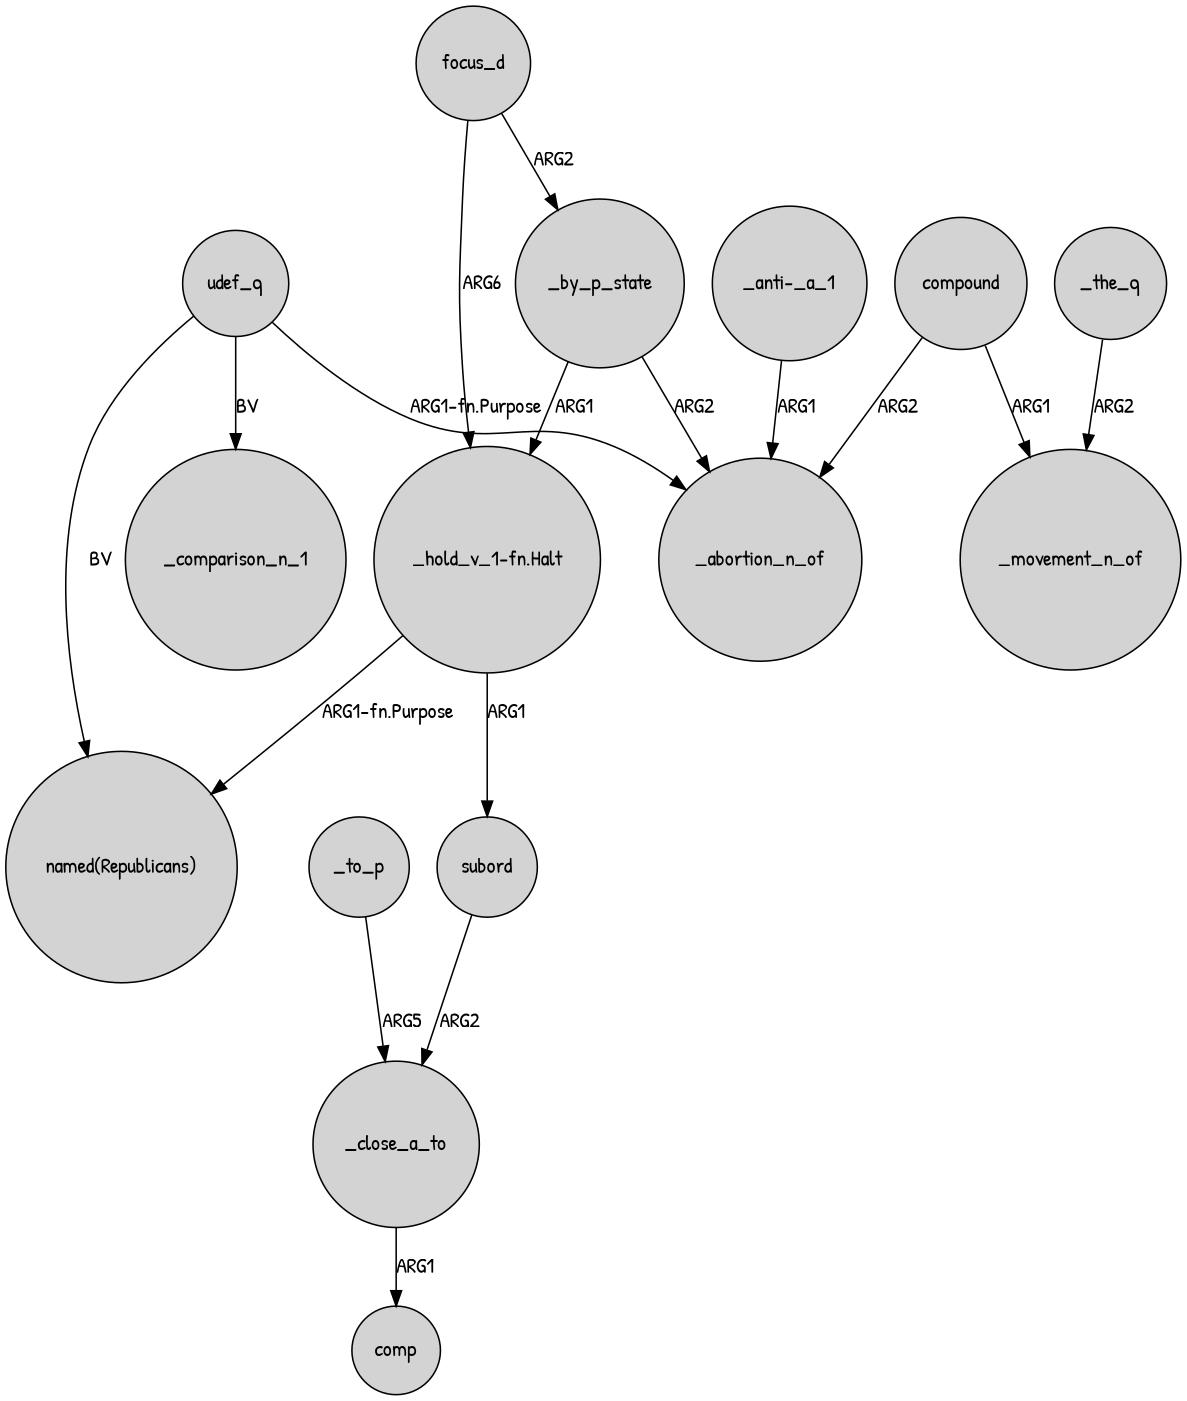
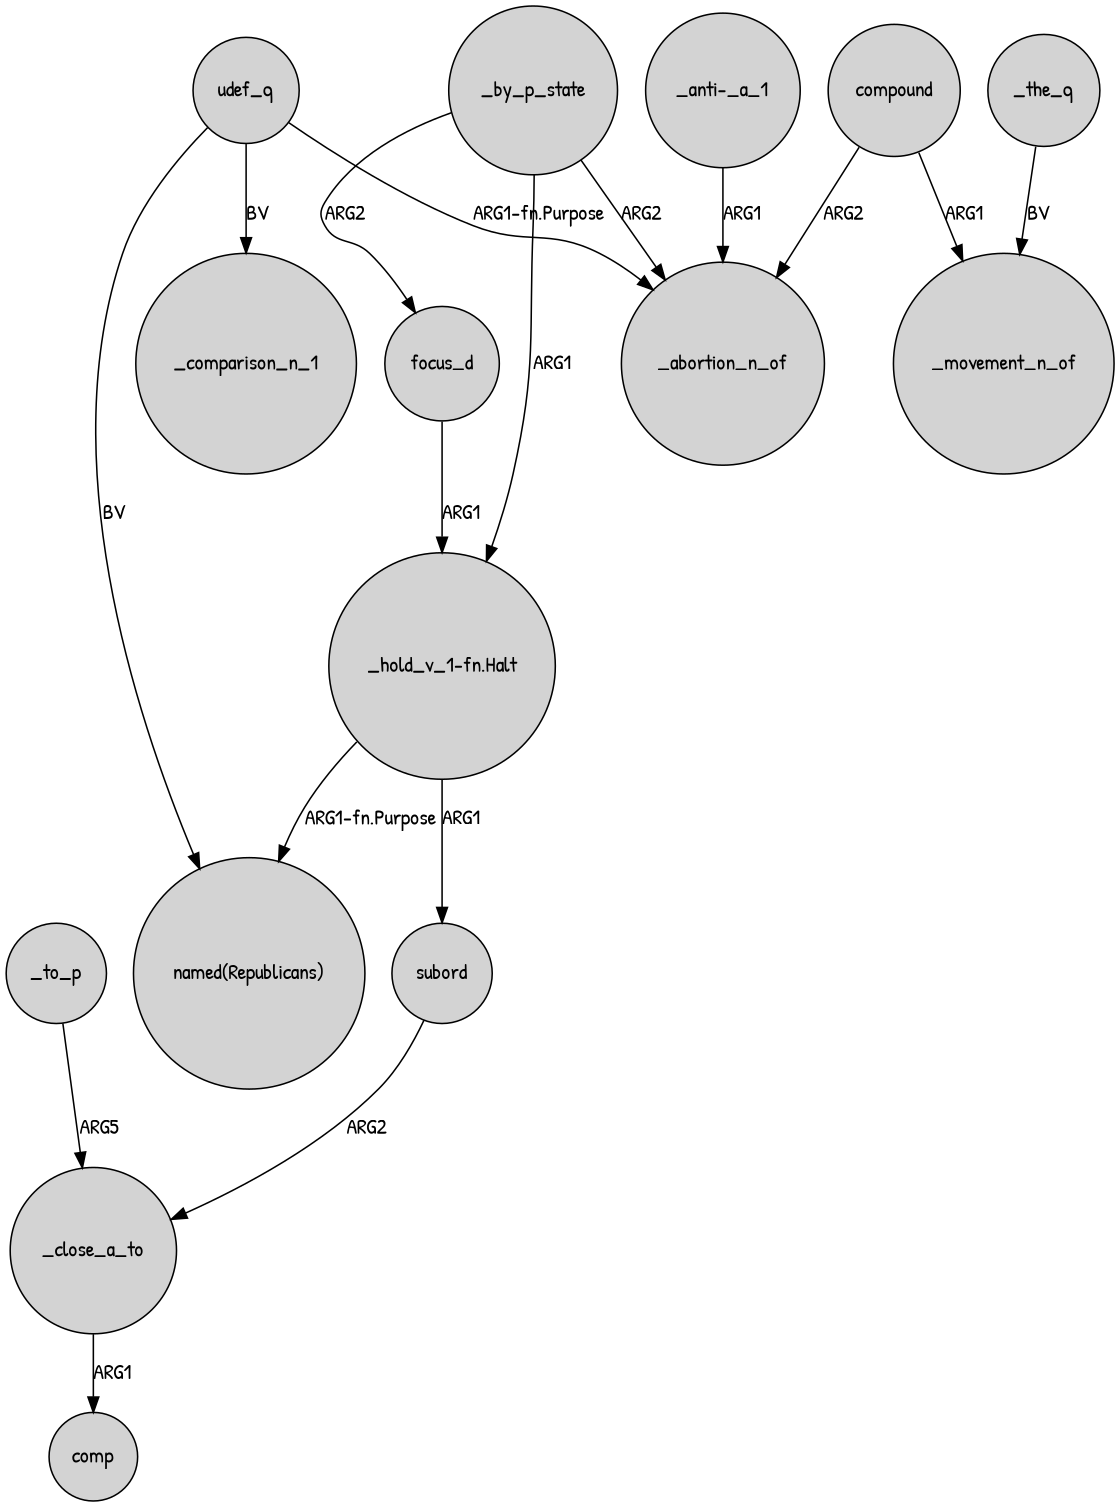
(526, 155) -> (331, 194)
(482, 283) -> (461, 513)
(1114, 407) -> (1038, 214)
